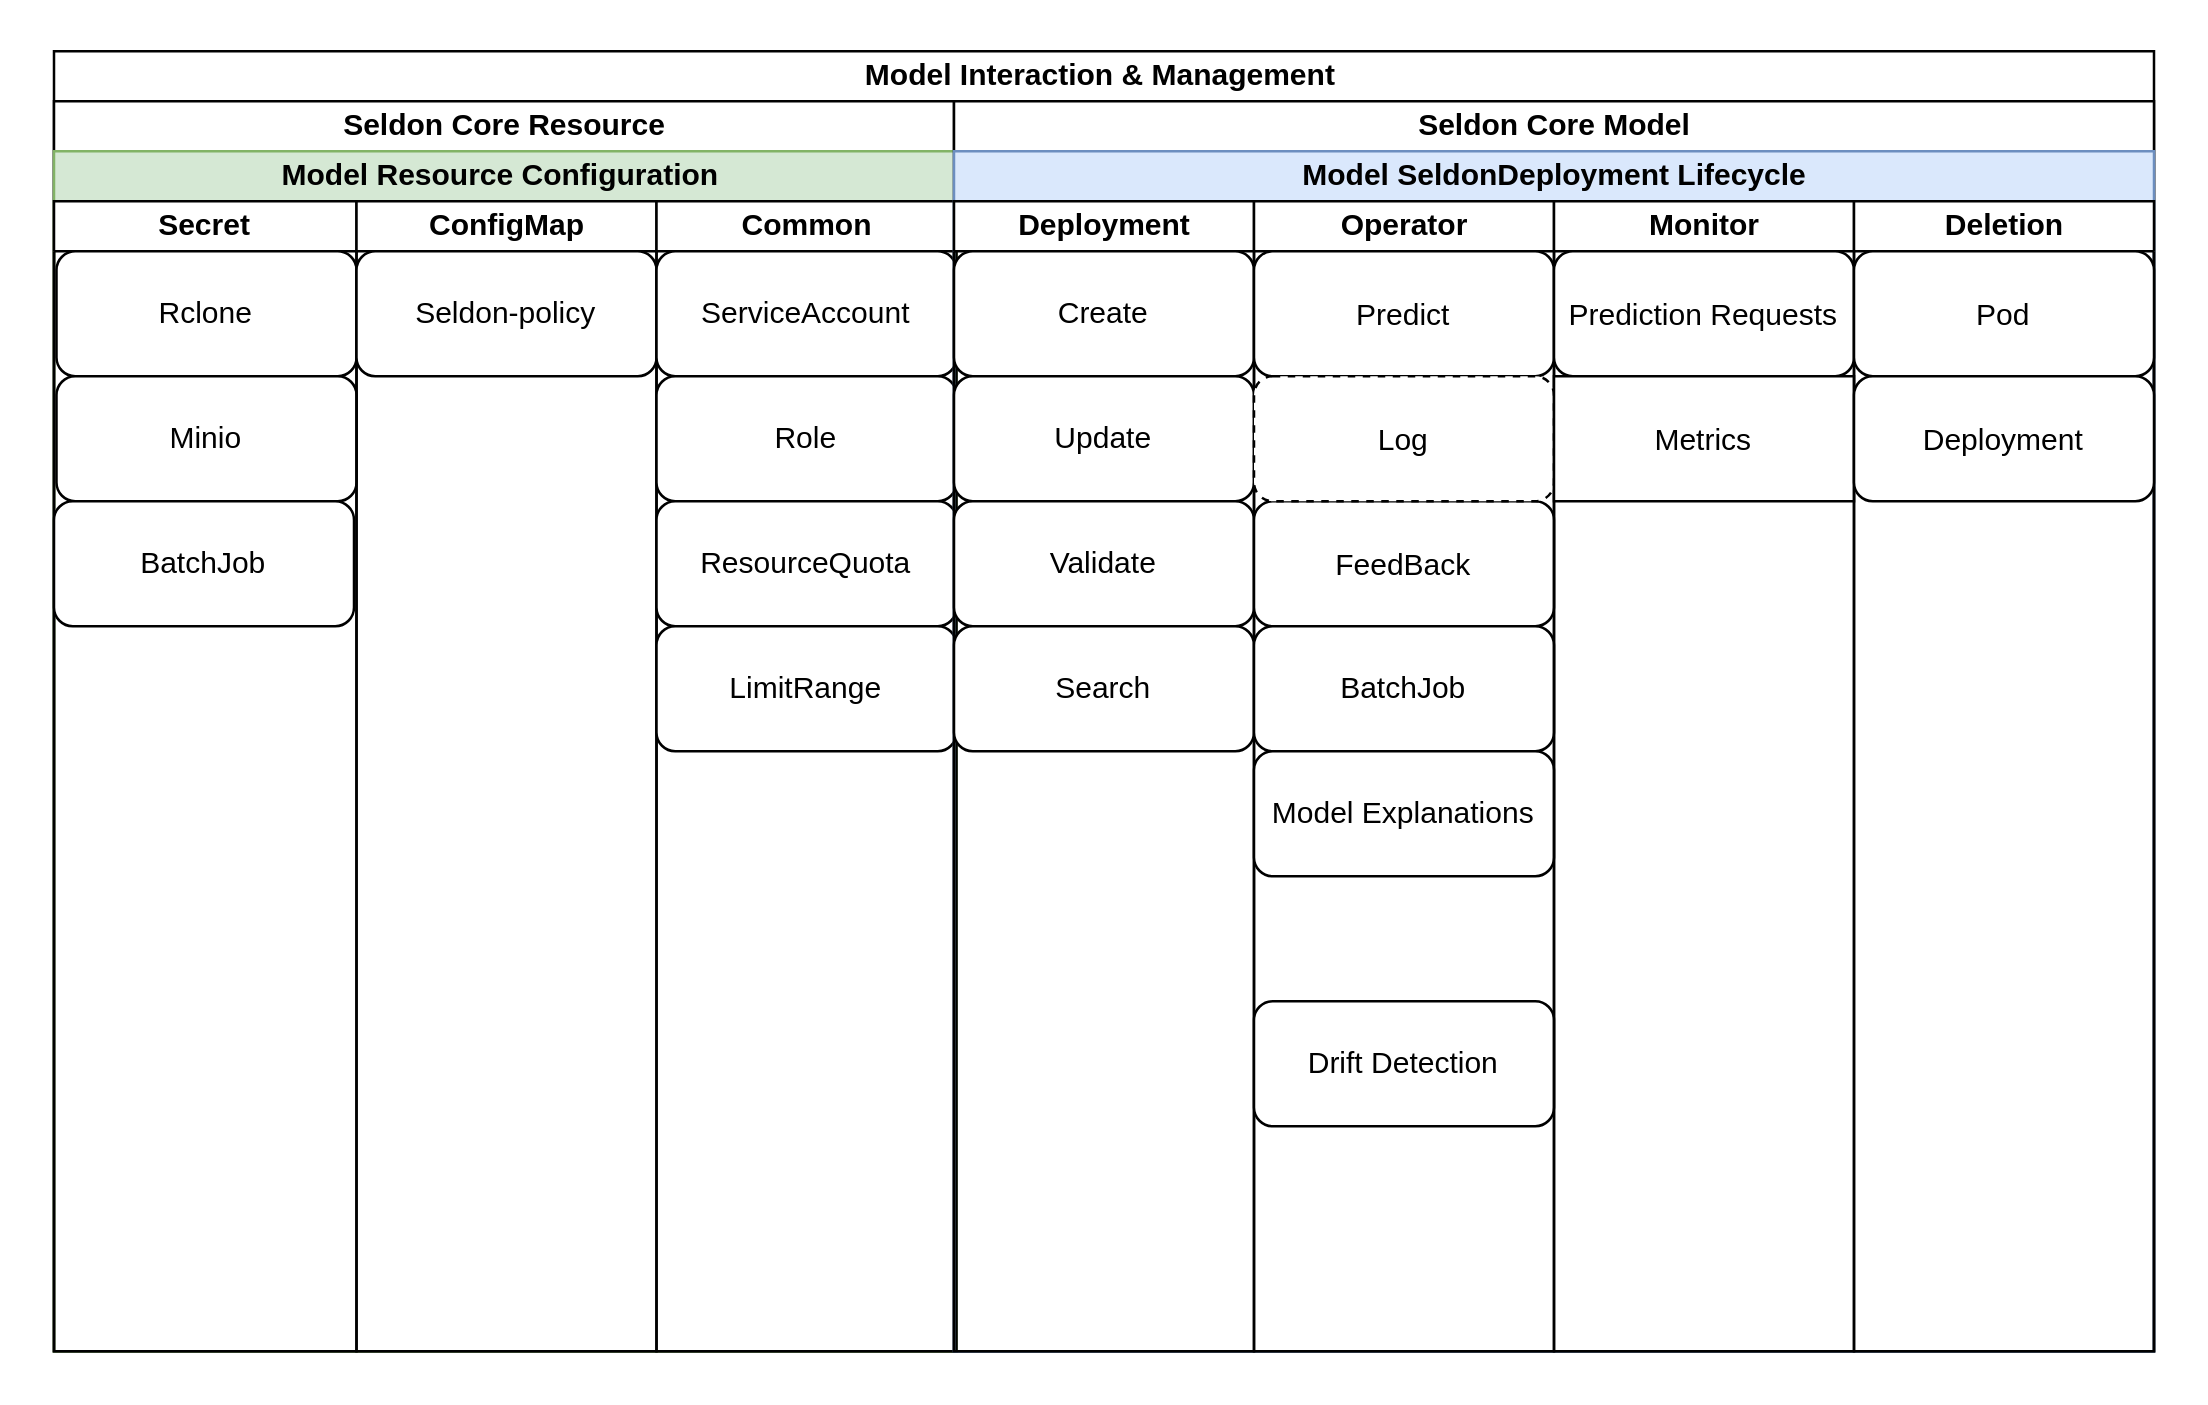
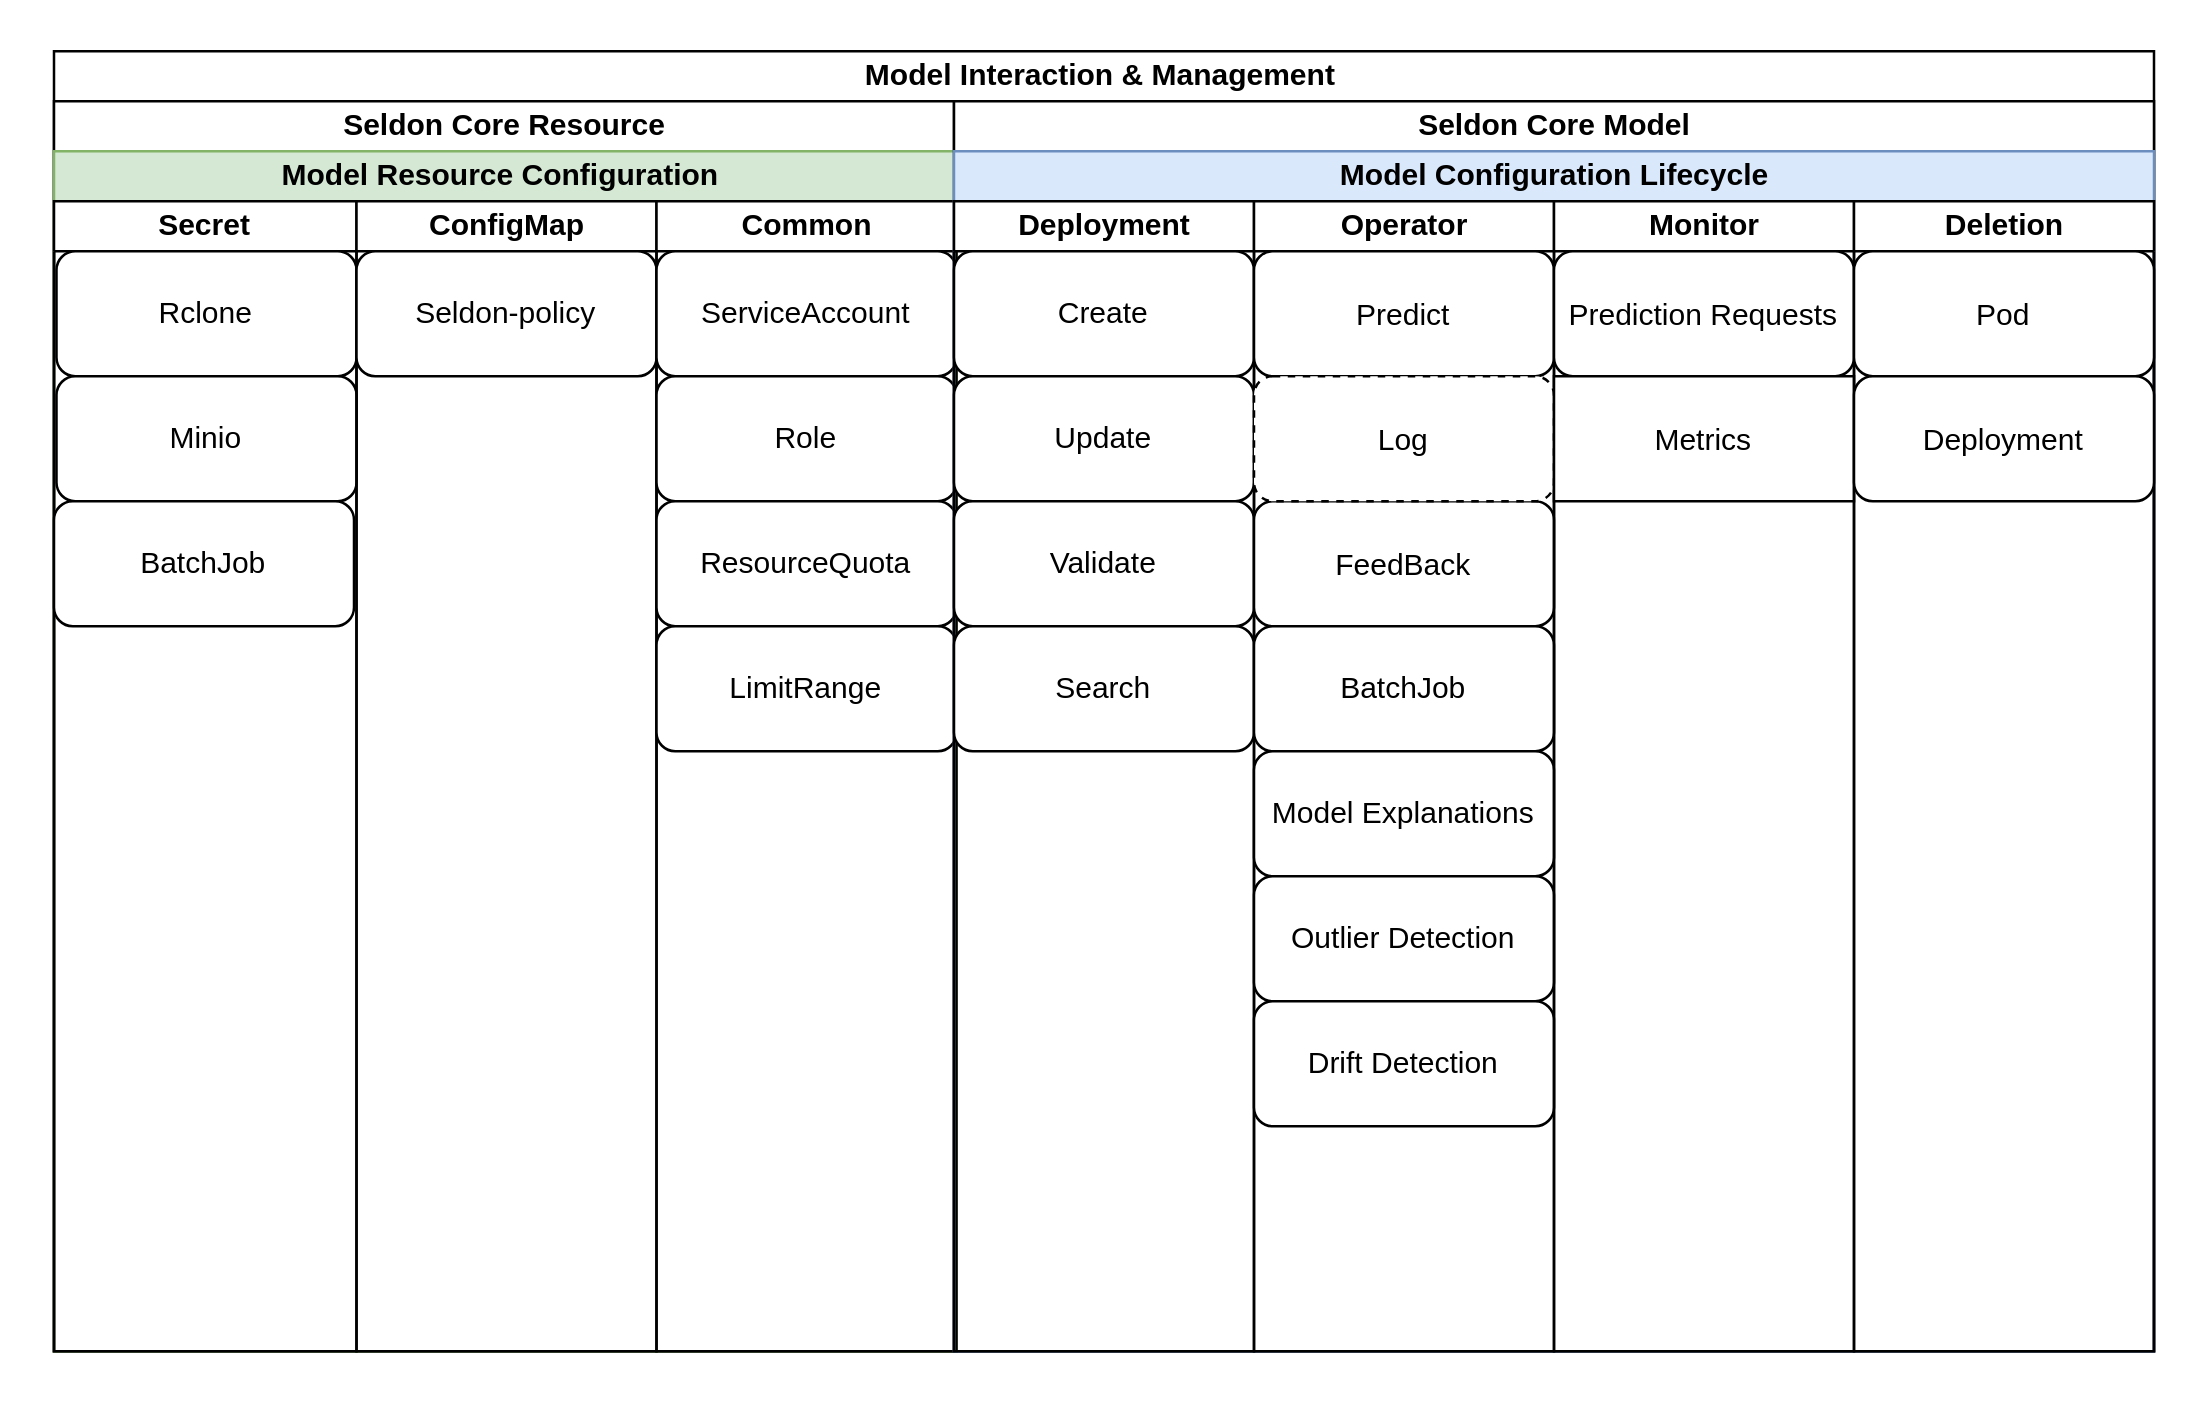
(1555, 176) -> (1555, 176)
none -> (1404, 939)
